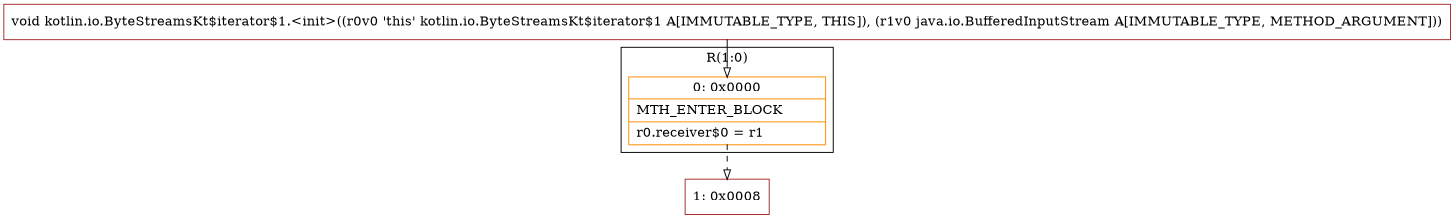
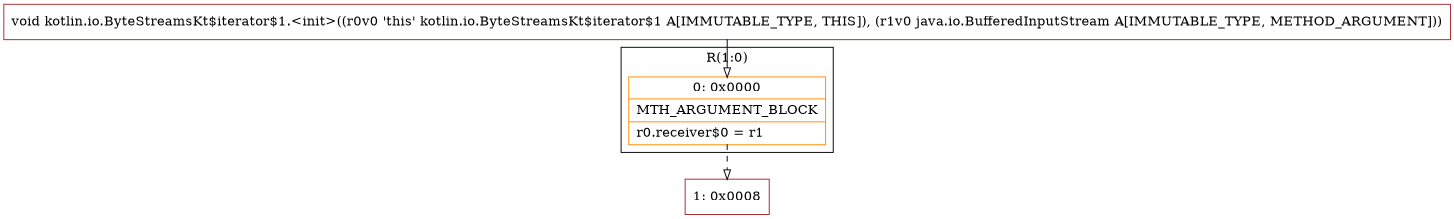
(710, 110) -> (727, 110)
